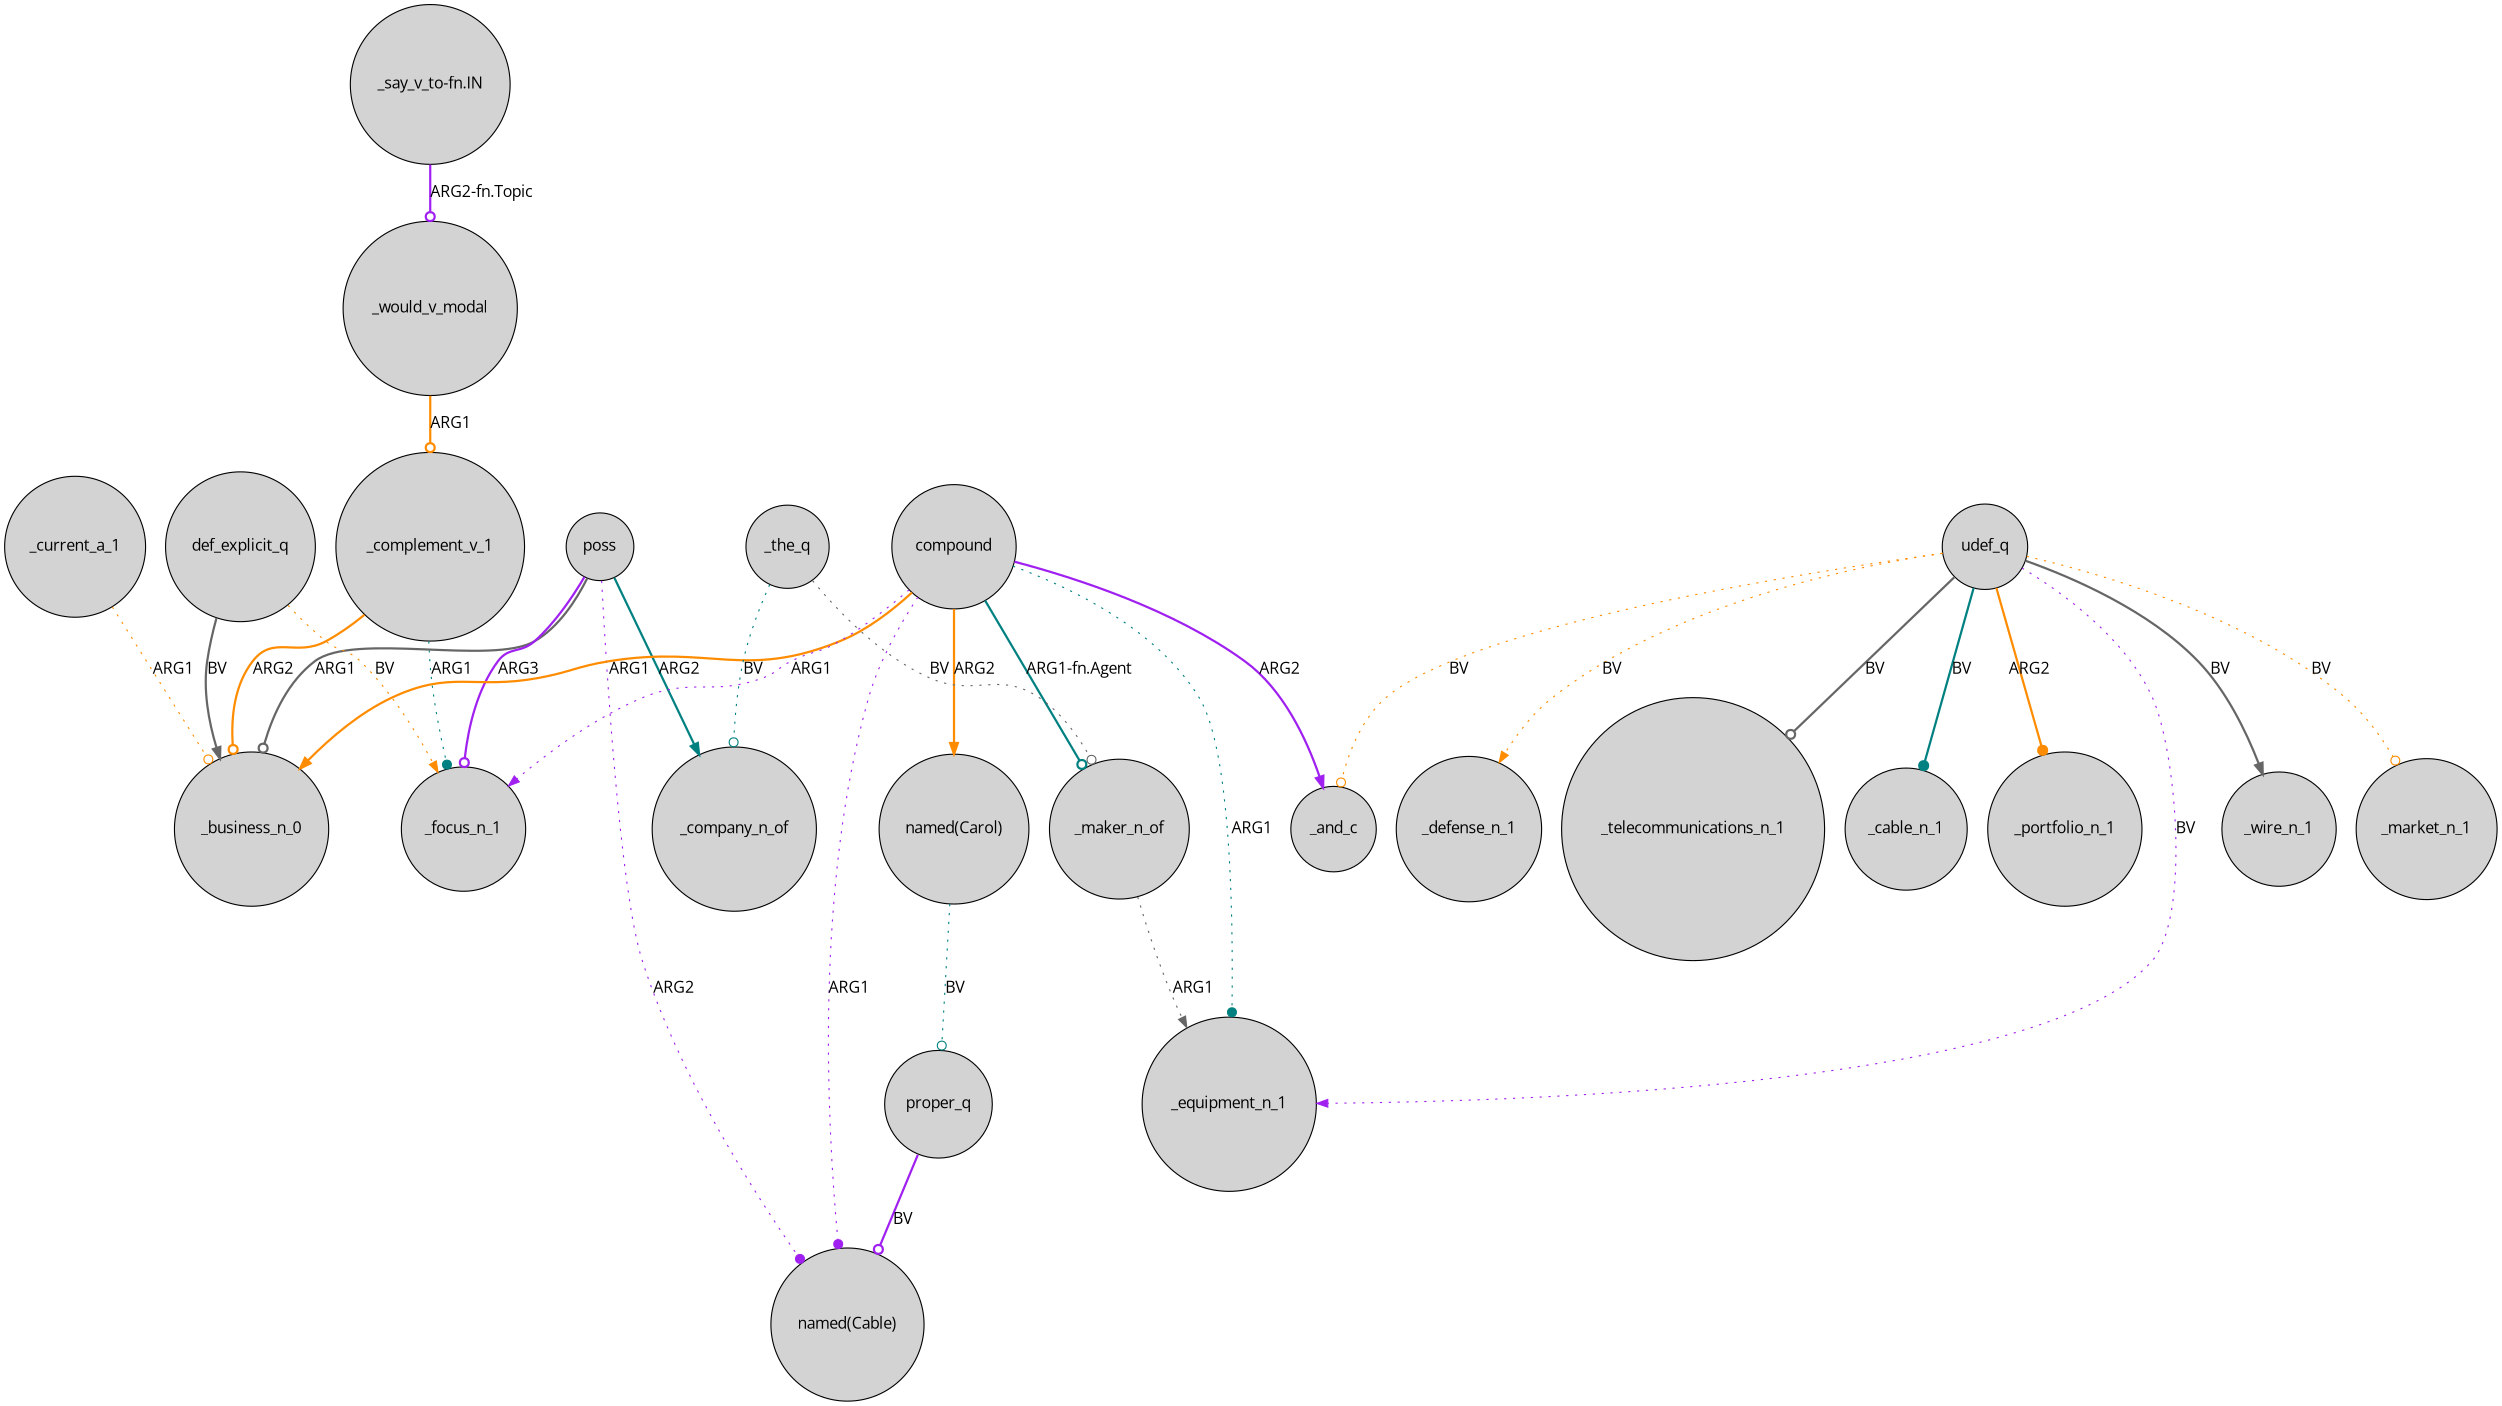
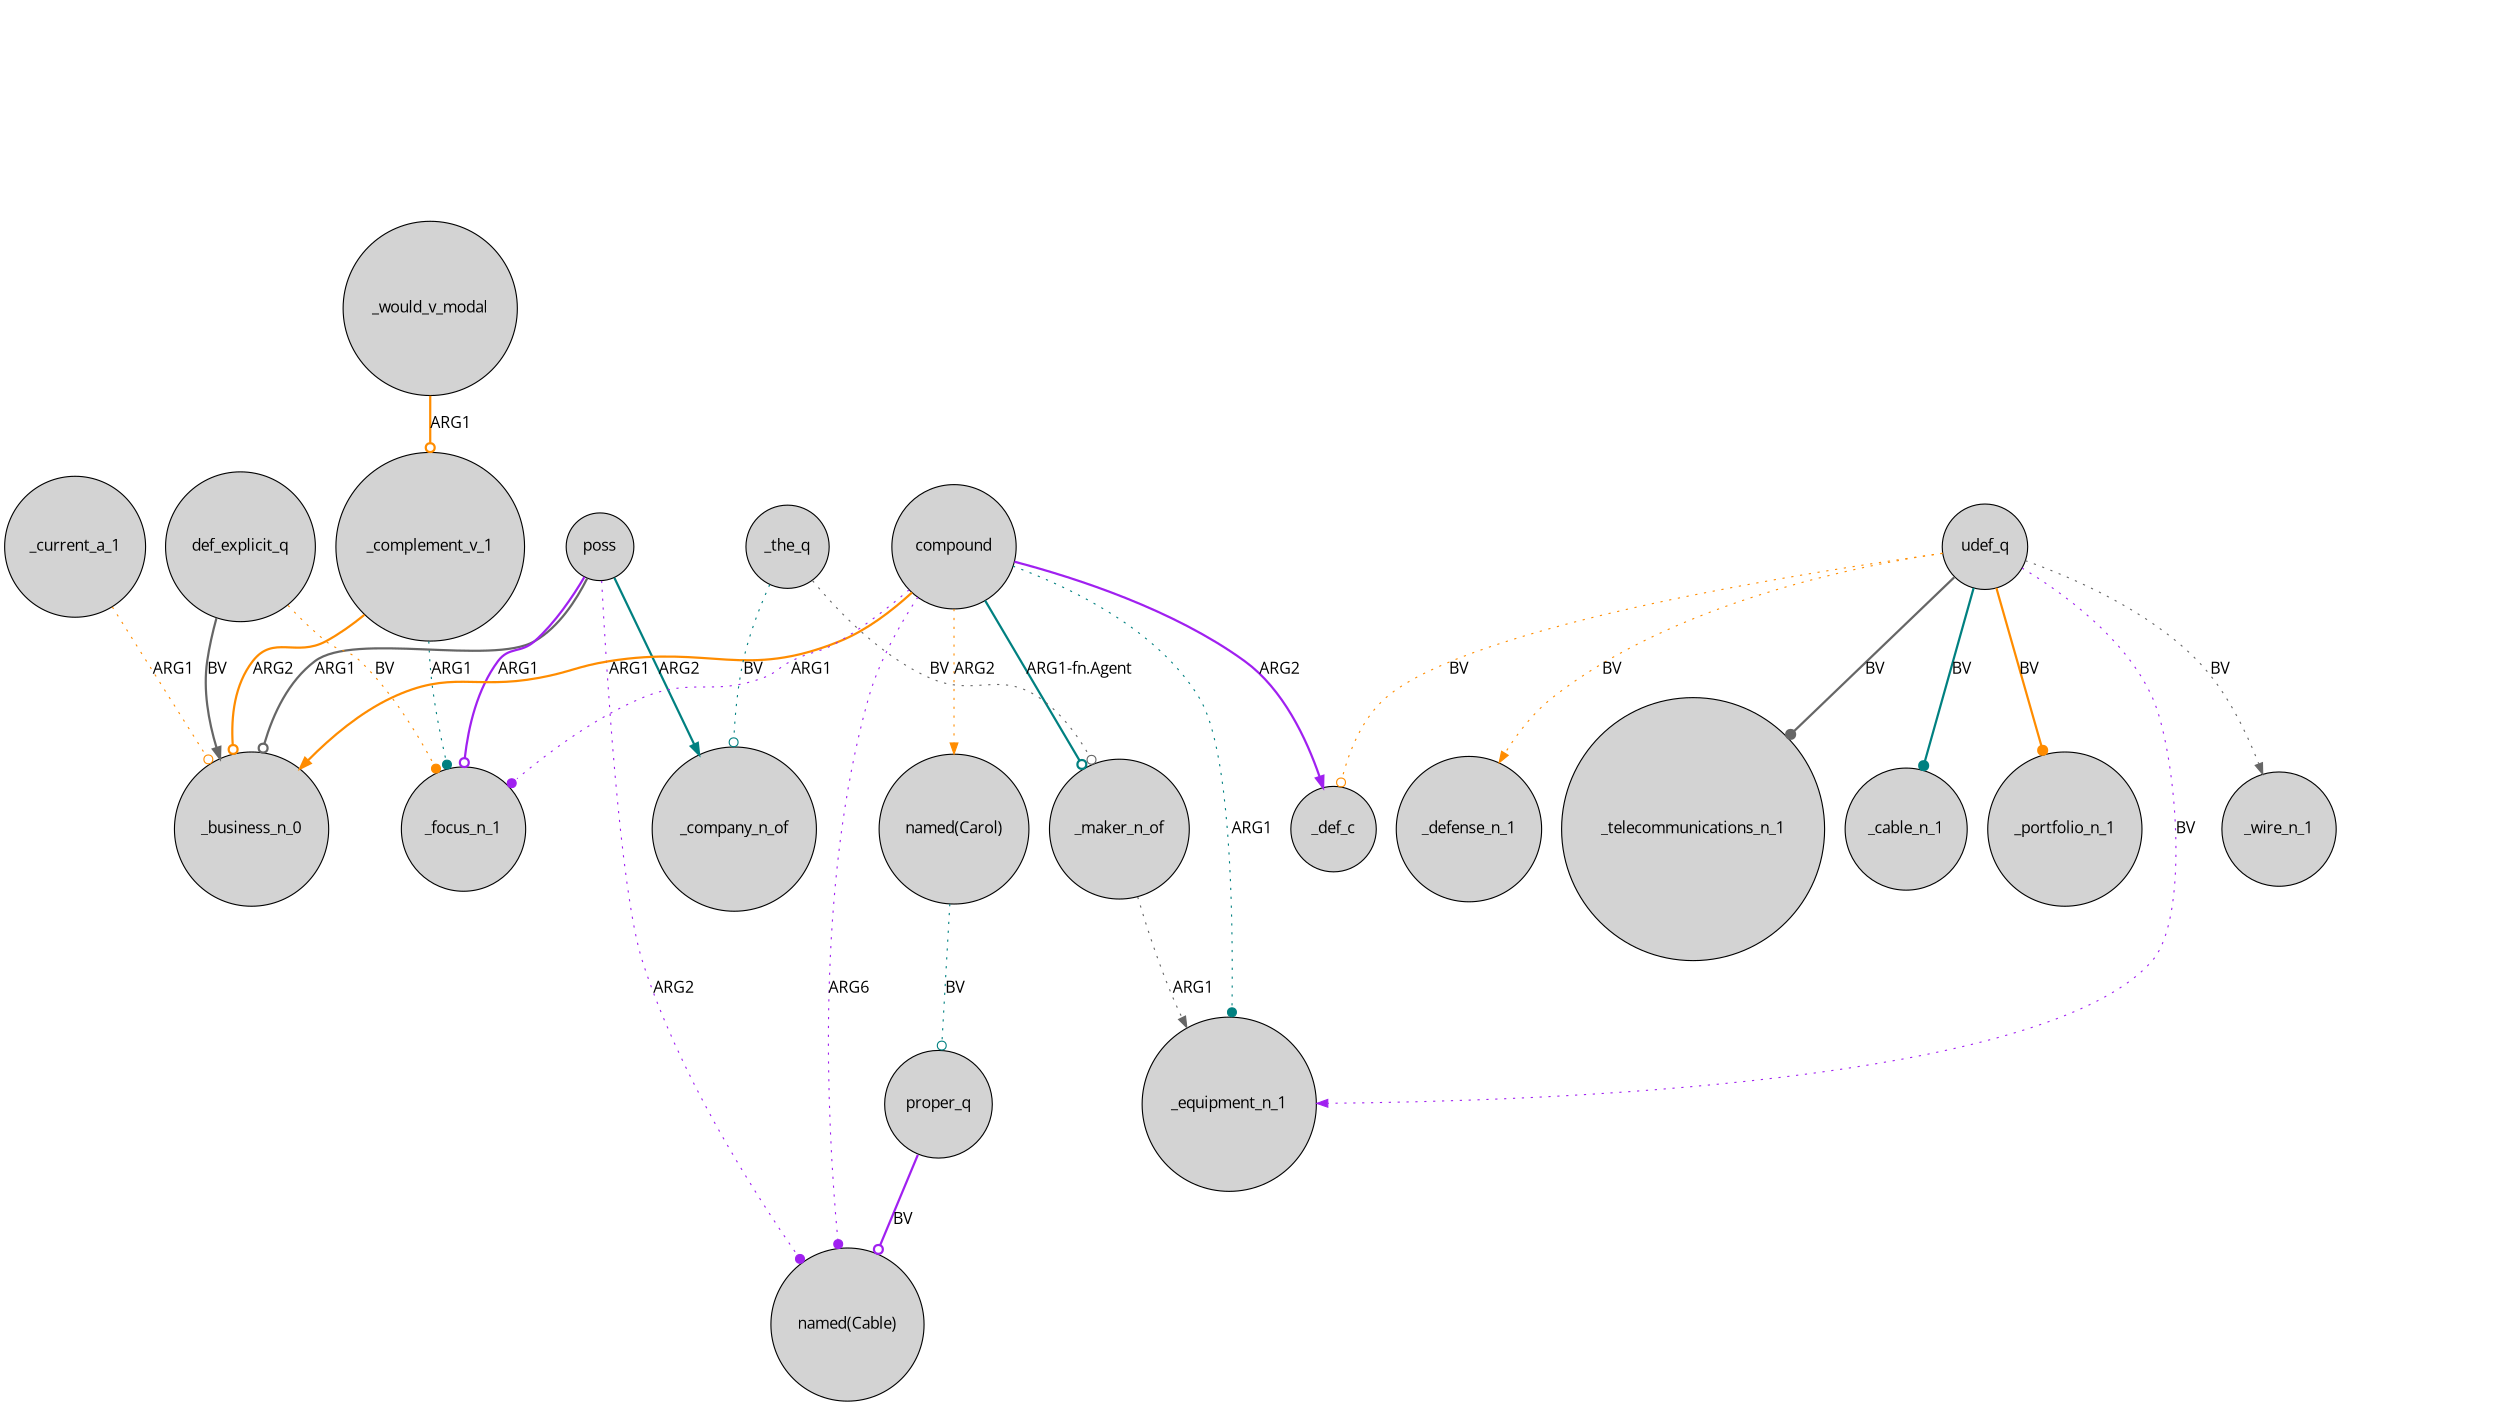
(430, 84) -> none
(2167, 634) -> (2167, 634)
(1874, 654) -> (1874, 654)
(518, 670) -> (518, 670)
(2029, 670) -> (2029, 670)
(372, 673) -> (372, 673)
(954, 676) -> (954, 676)
(714, 687) -> (714, 687)
(1334, 829) -> (1334, 829)
(2427, 829) -> none
(849, 989) -> (849, 989)
